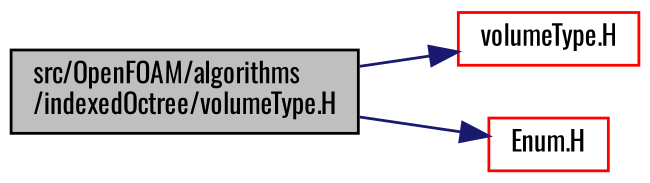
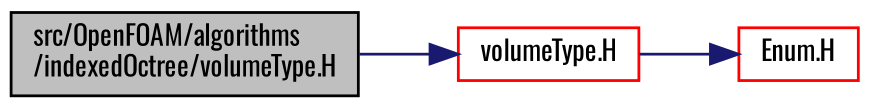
(410, 124) -> (675, 54)
